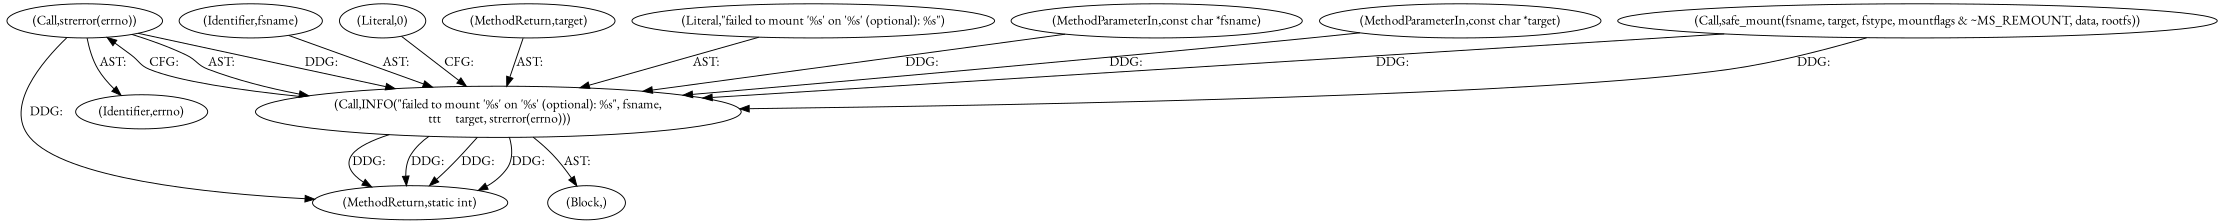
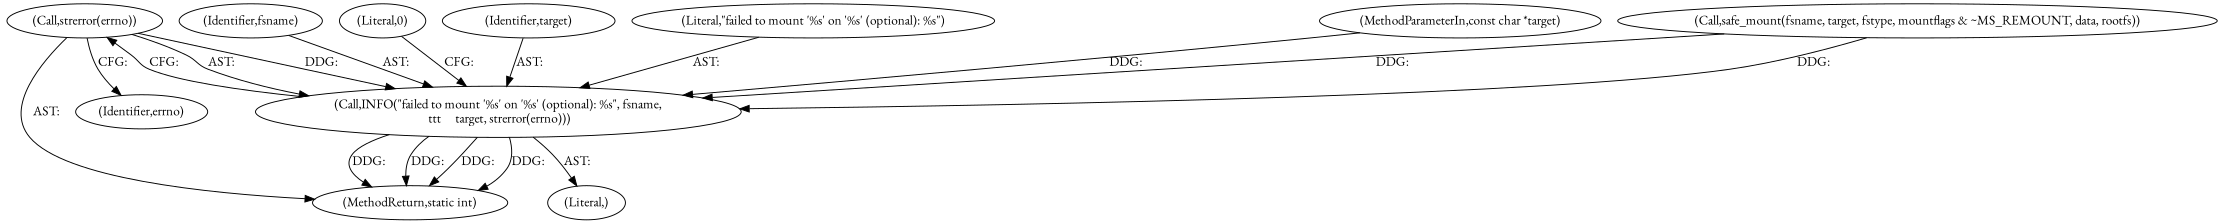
(529, 21) -> (529, 21)
(1157, 21) -> none
(115, 62) -> (115, 62)
(48, 112) -> (48, 112)
(587, 203) -> (587, 203)
